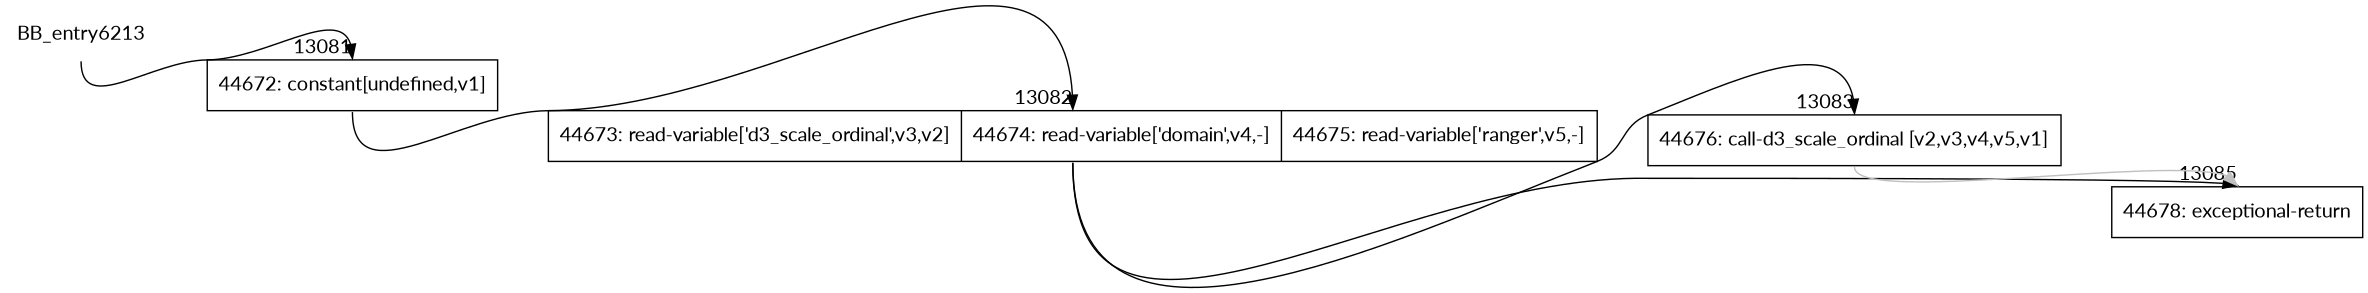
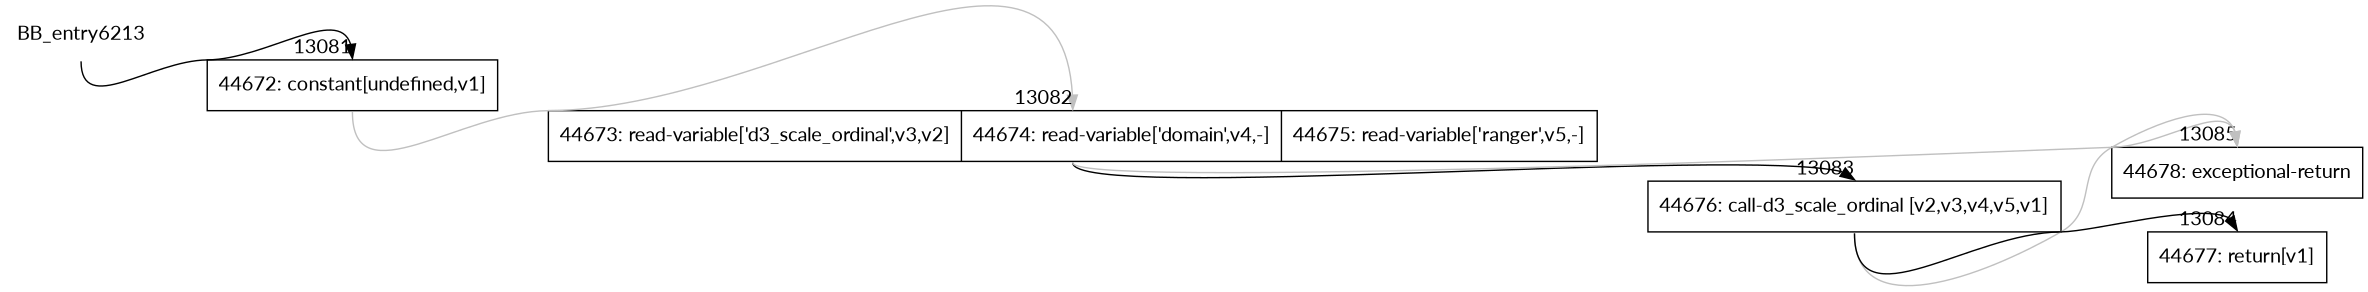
(727, 78) -> (727, 78)
(1604, 182) -> (1804, 159)
none -> (2237, 257)
